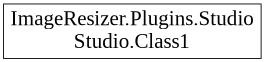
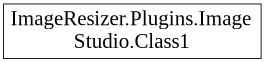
(132, 31) -> (132, 31)
